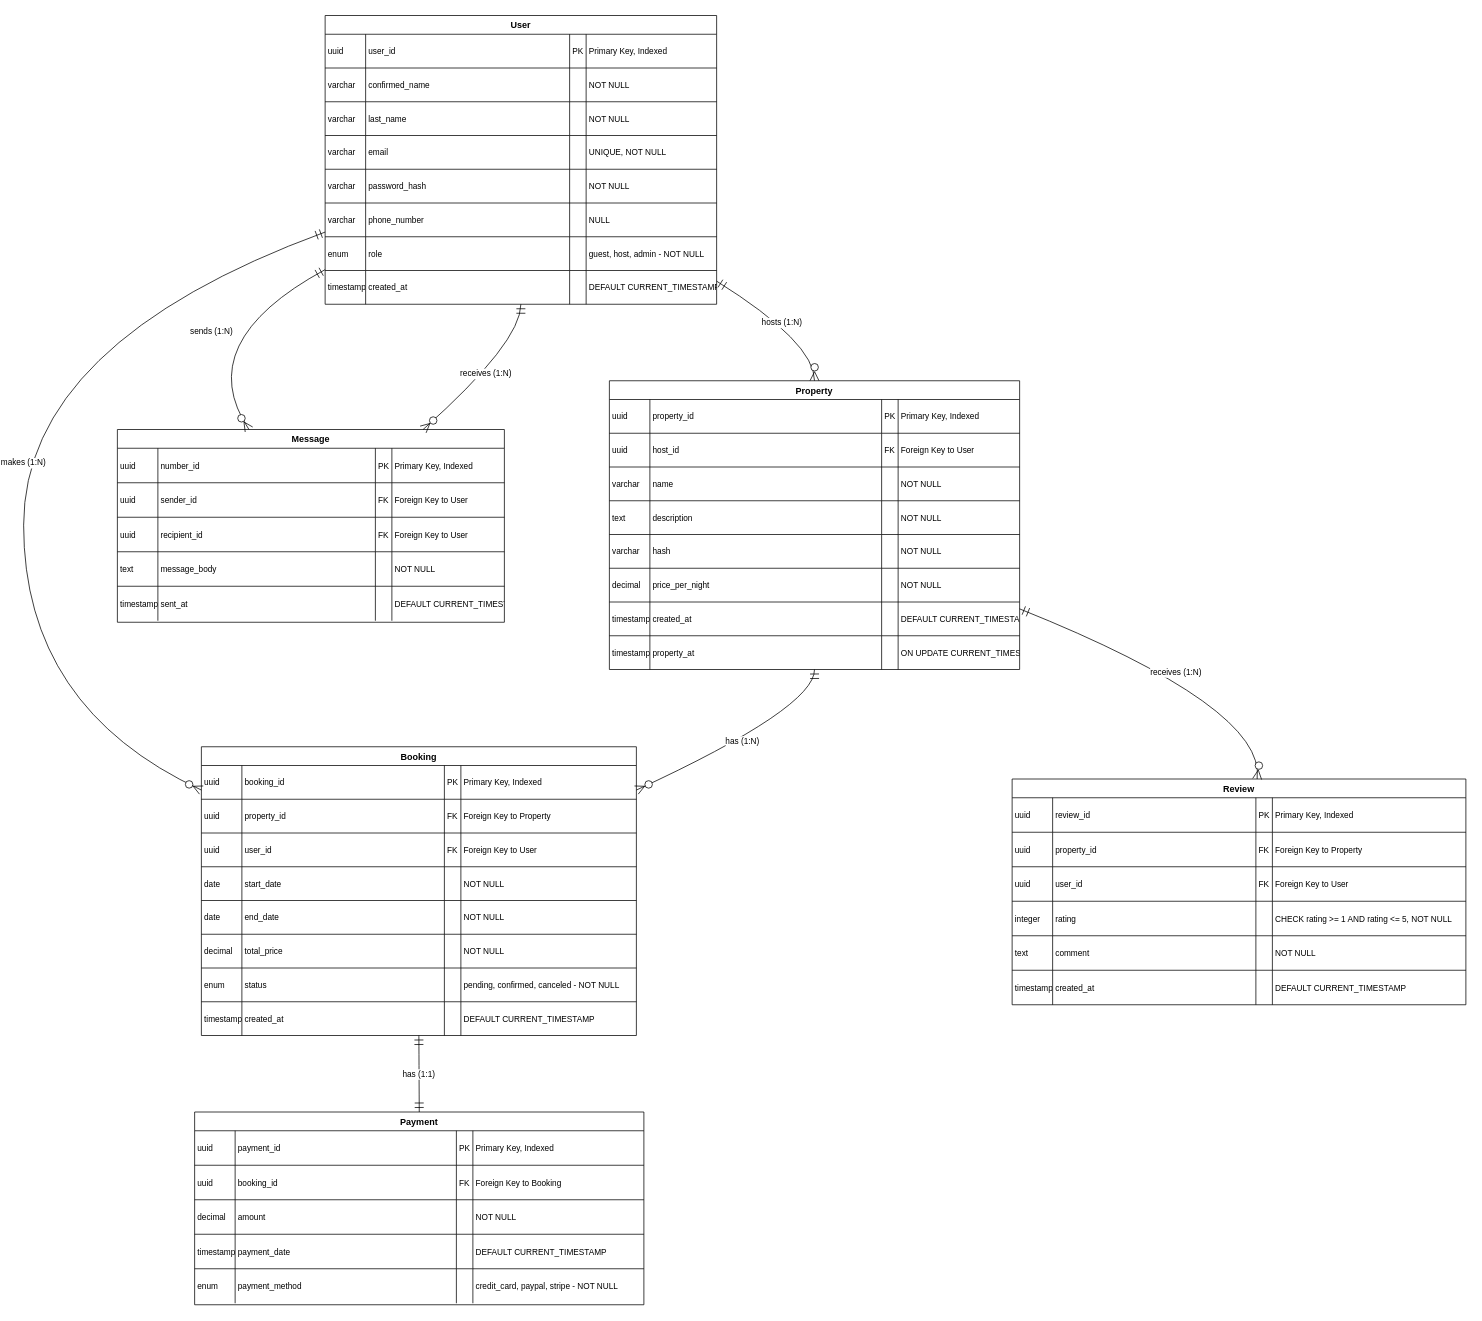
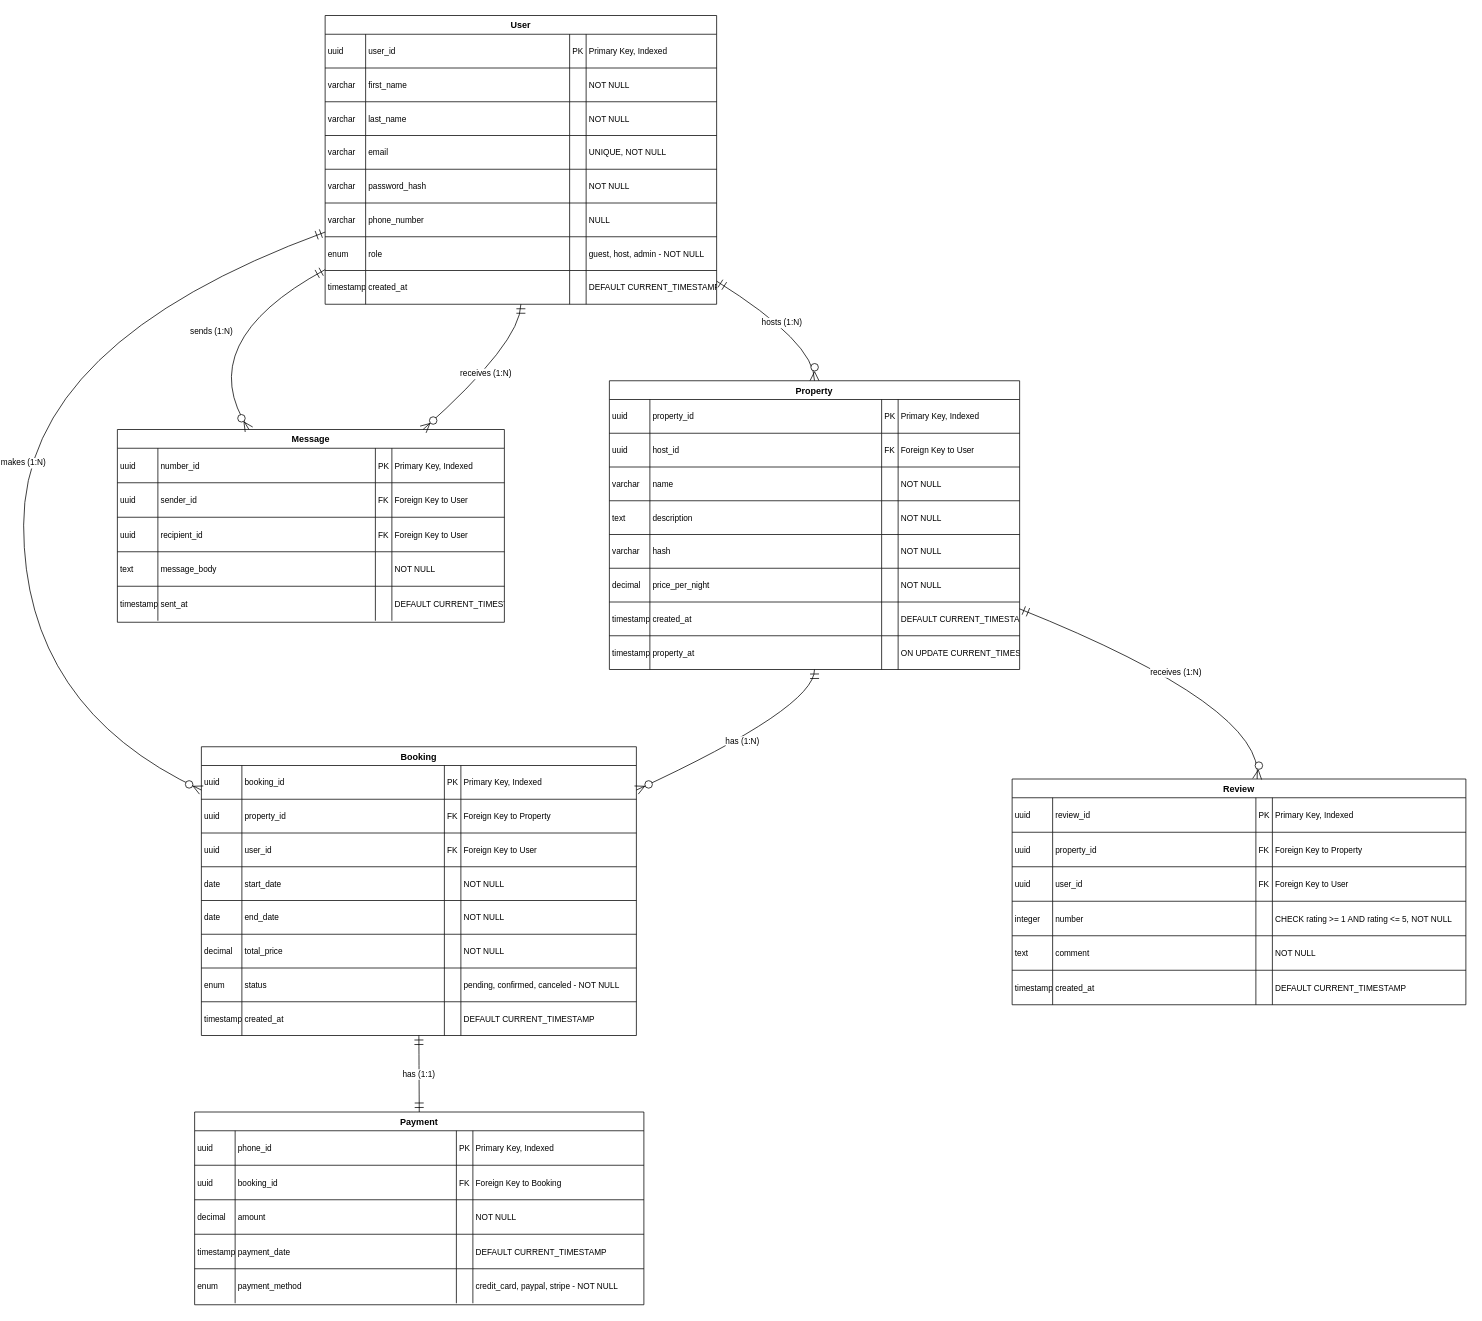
(400, 85) -> (390, 85)
(1068, 919) -> (1069, 919)
(260, 1148) -> (255, 1148)
